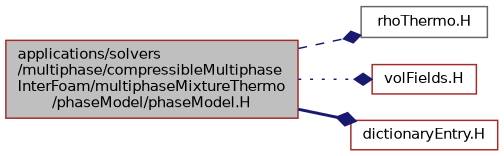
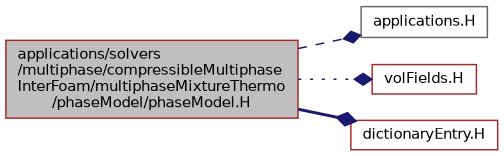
(424, 22) -> (424, 22)
